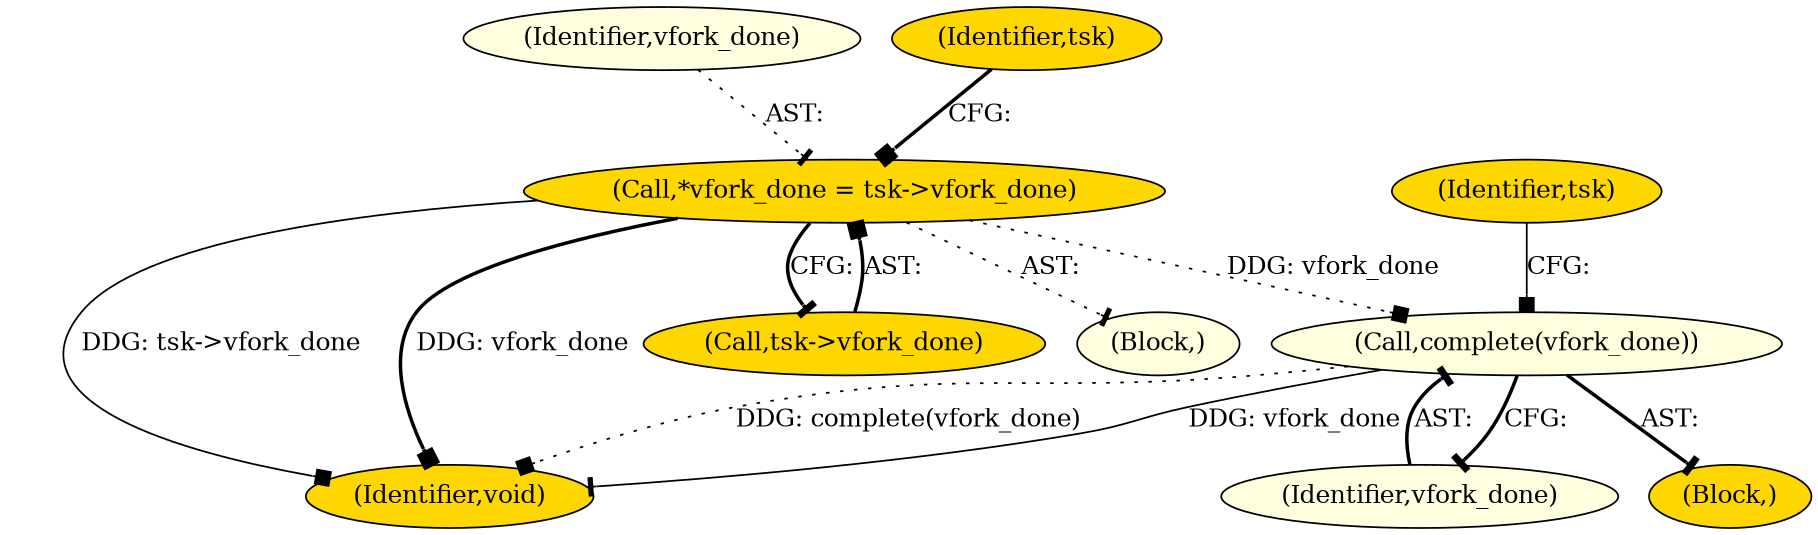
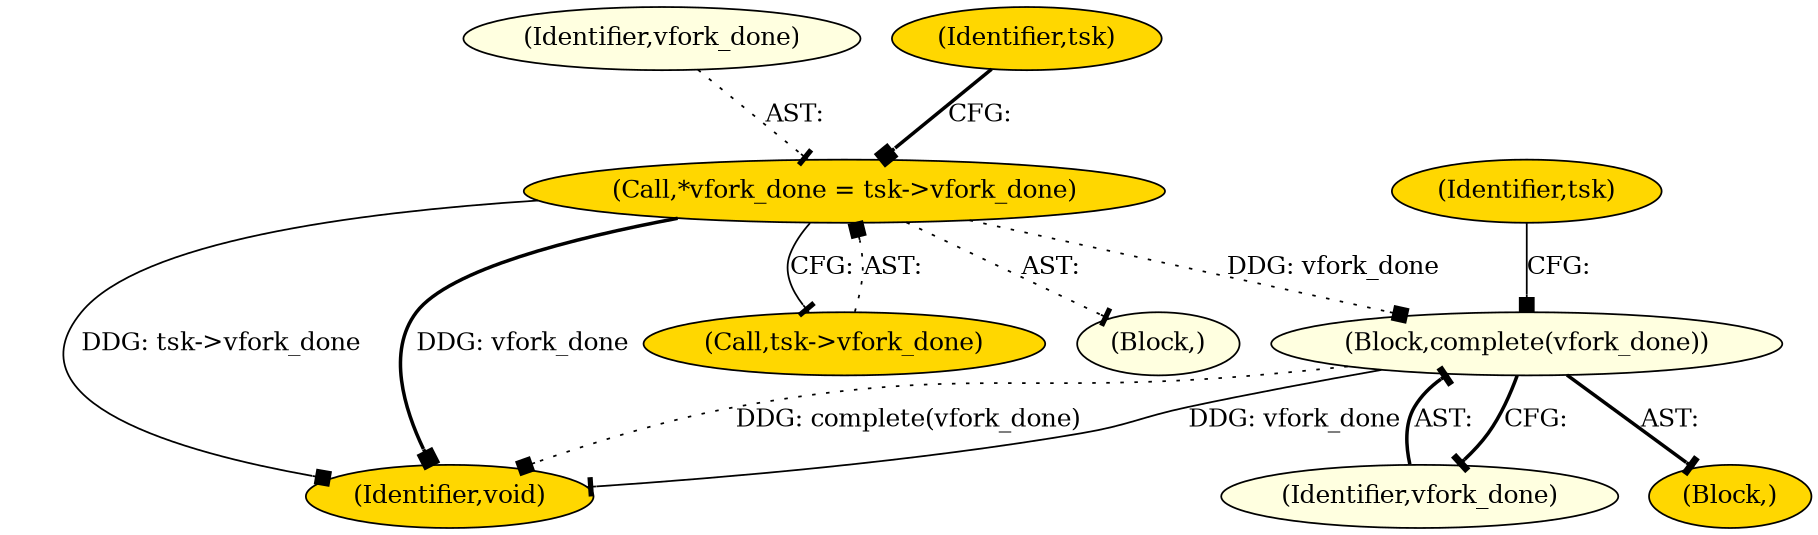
(788, 263) -> (788, 263)
(862, 276) -> (862, 276)
(1527, 344) -> (1527, 344)
